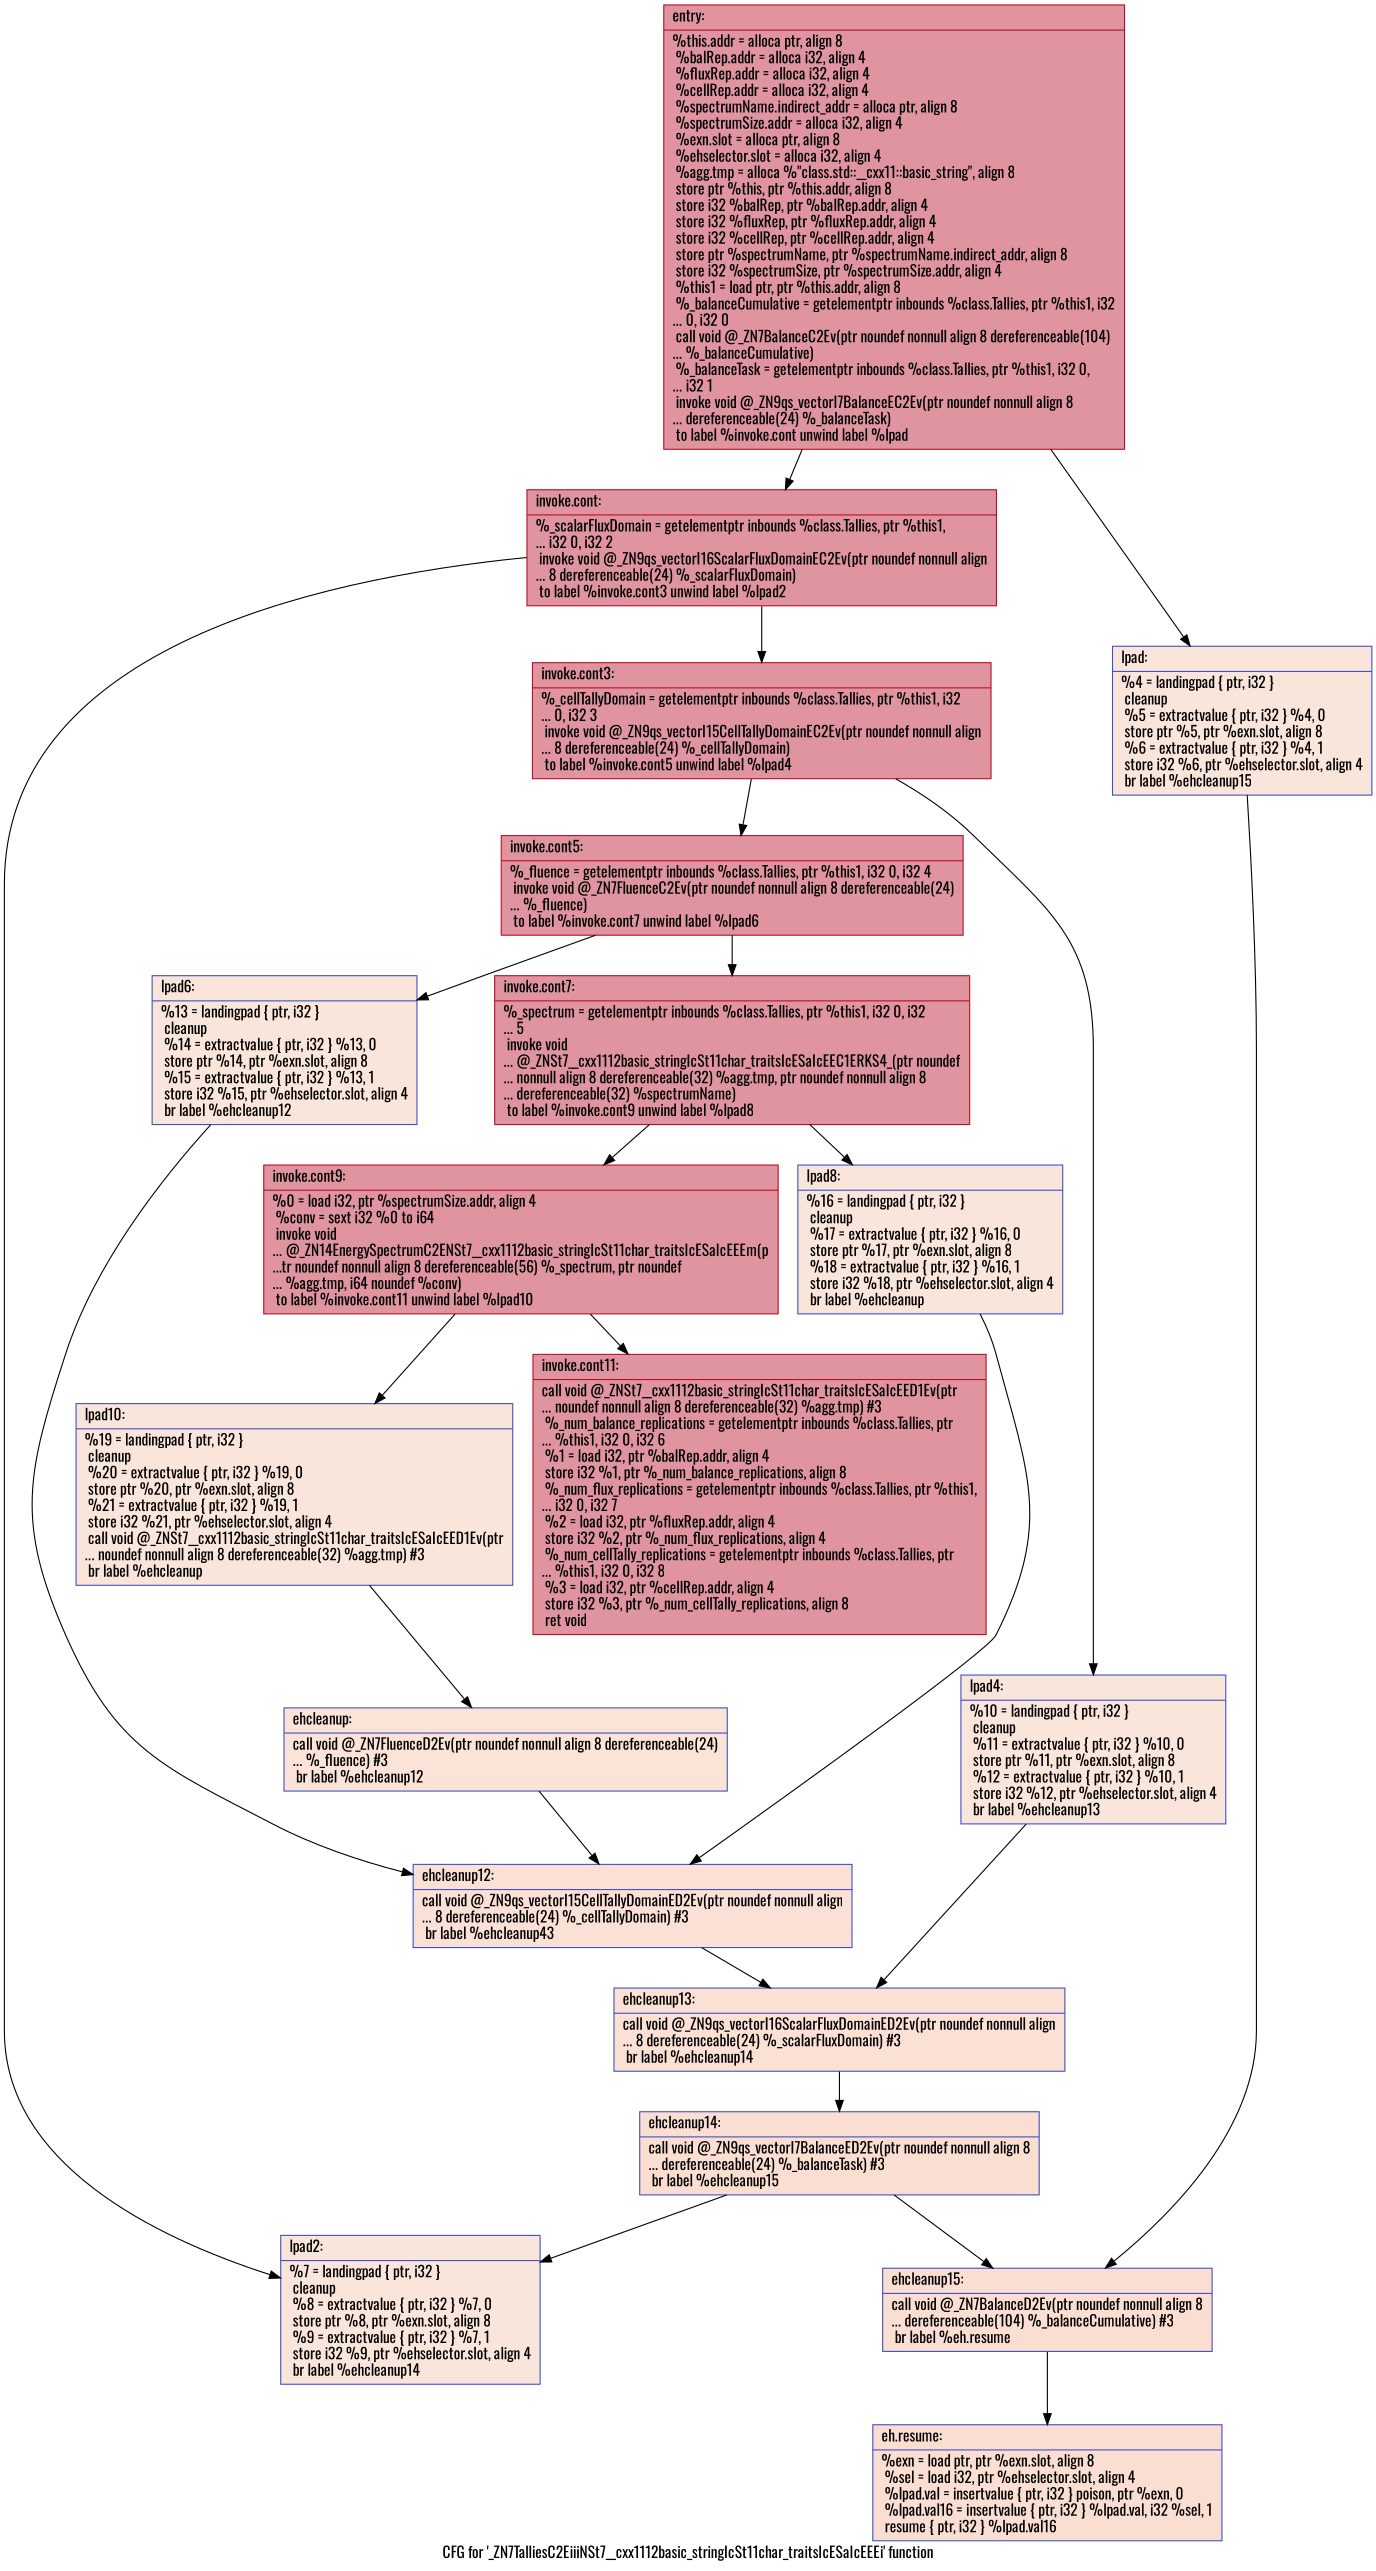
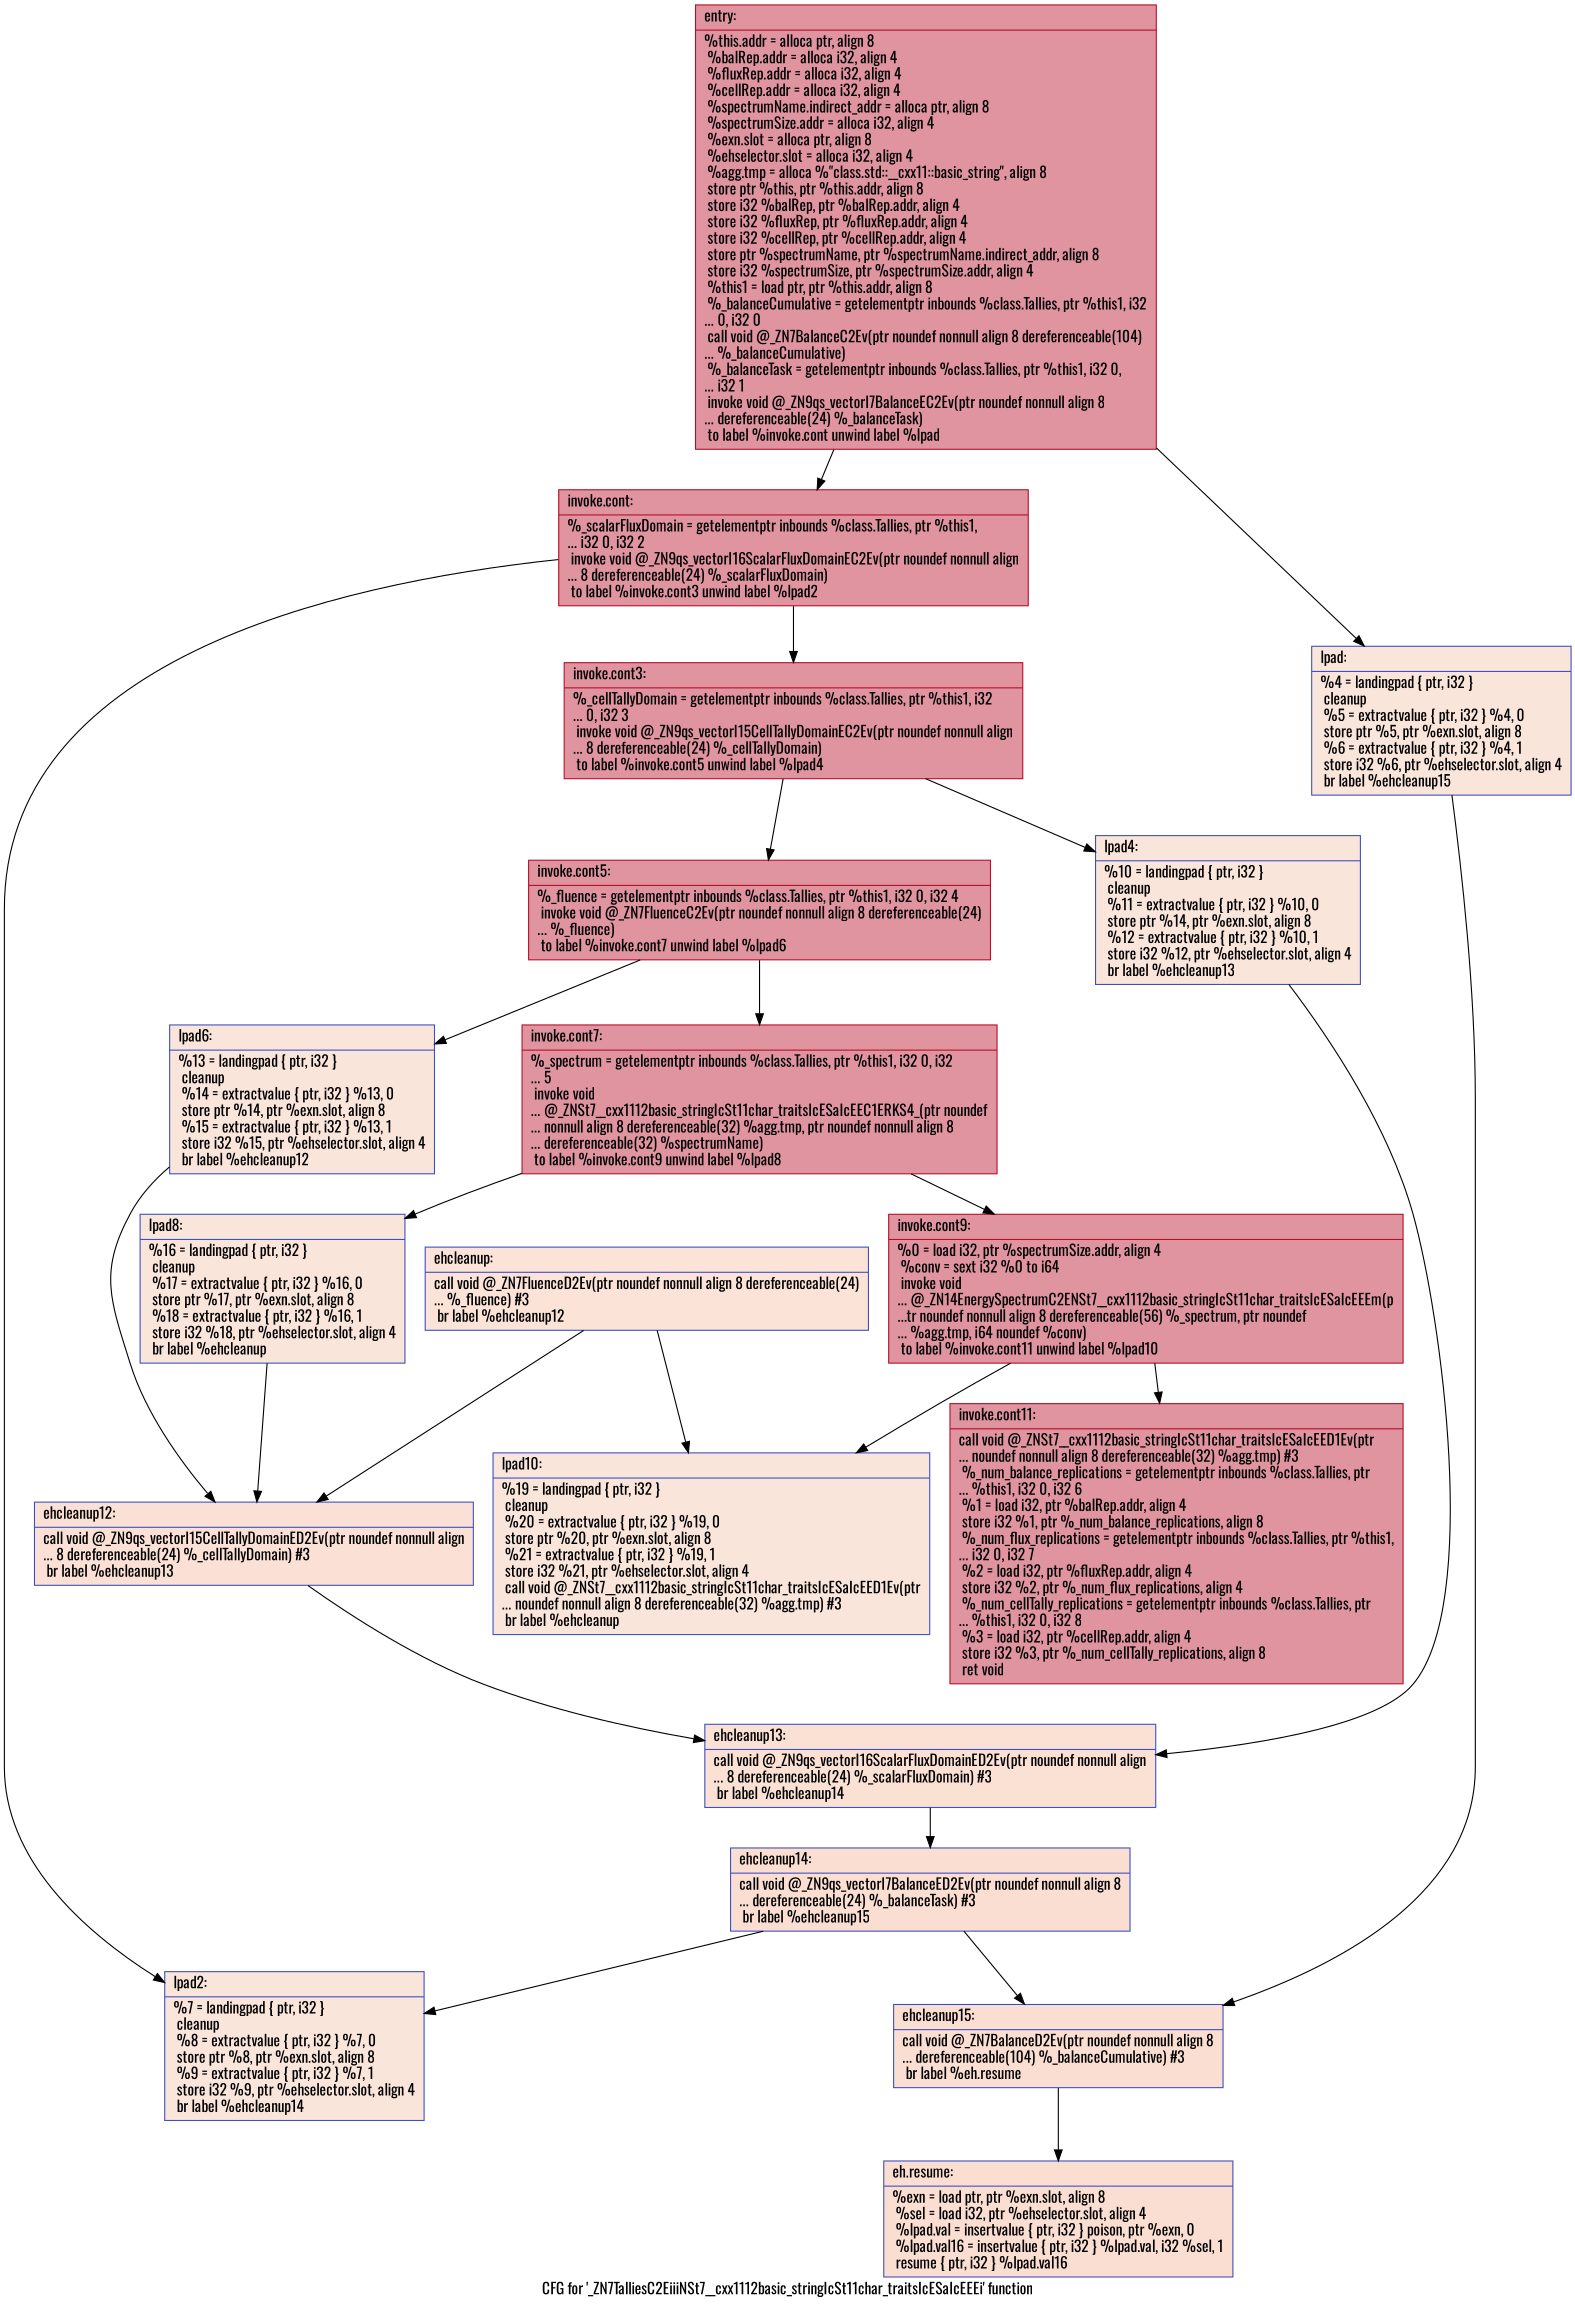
(417, 1642) -> (671, 1386)
(1073, 1762) -> (1208, 922)
(488, 1934) -> (109, 1572)
